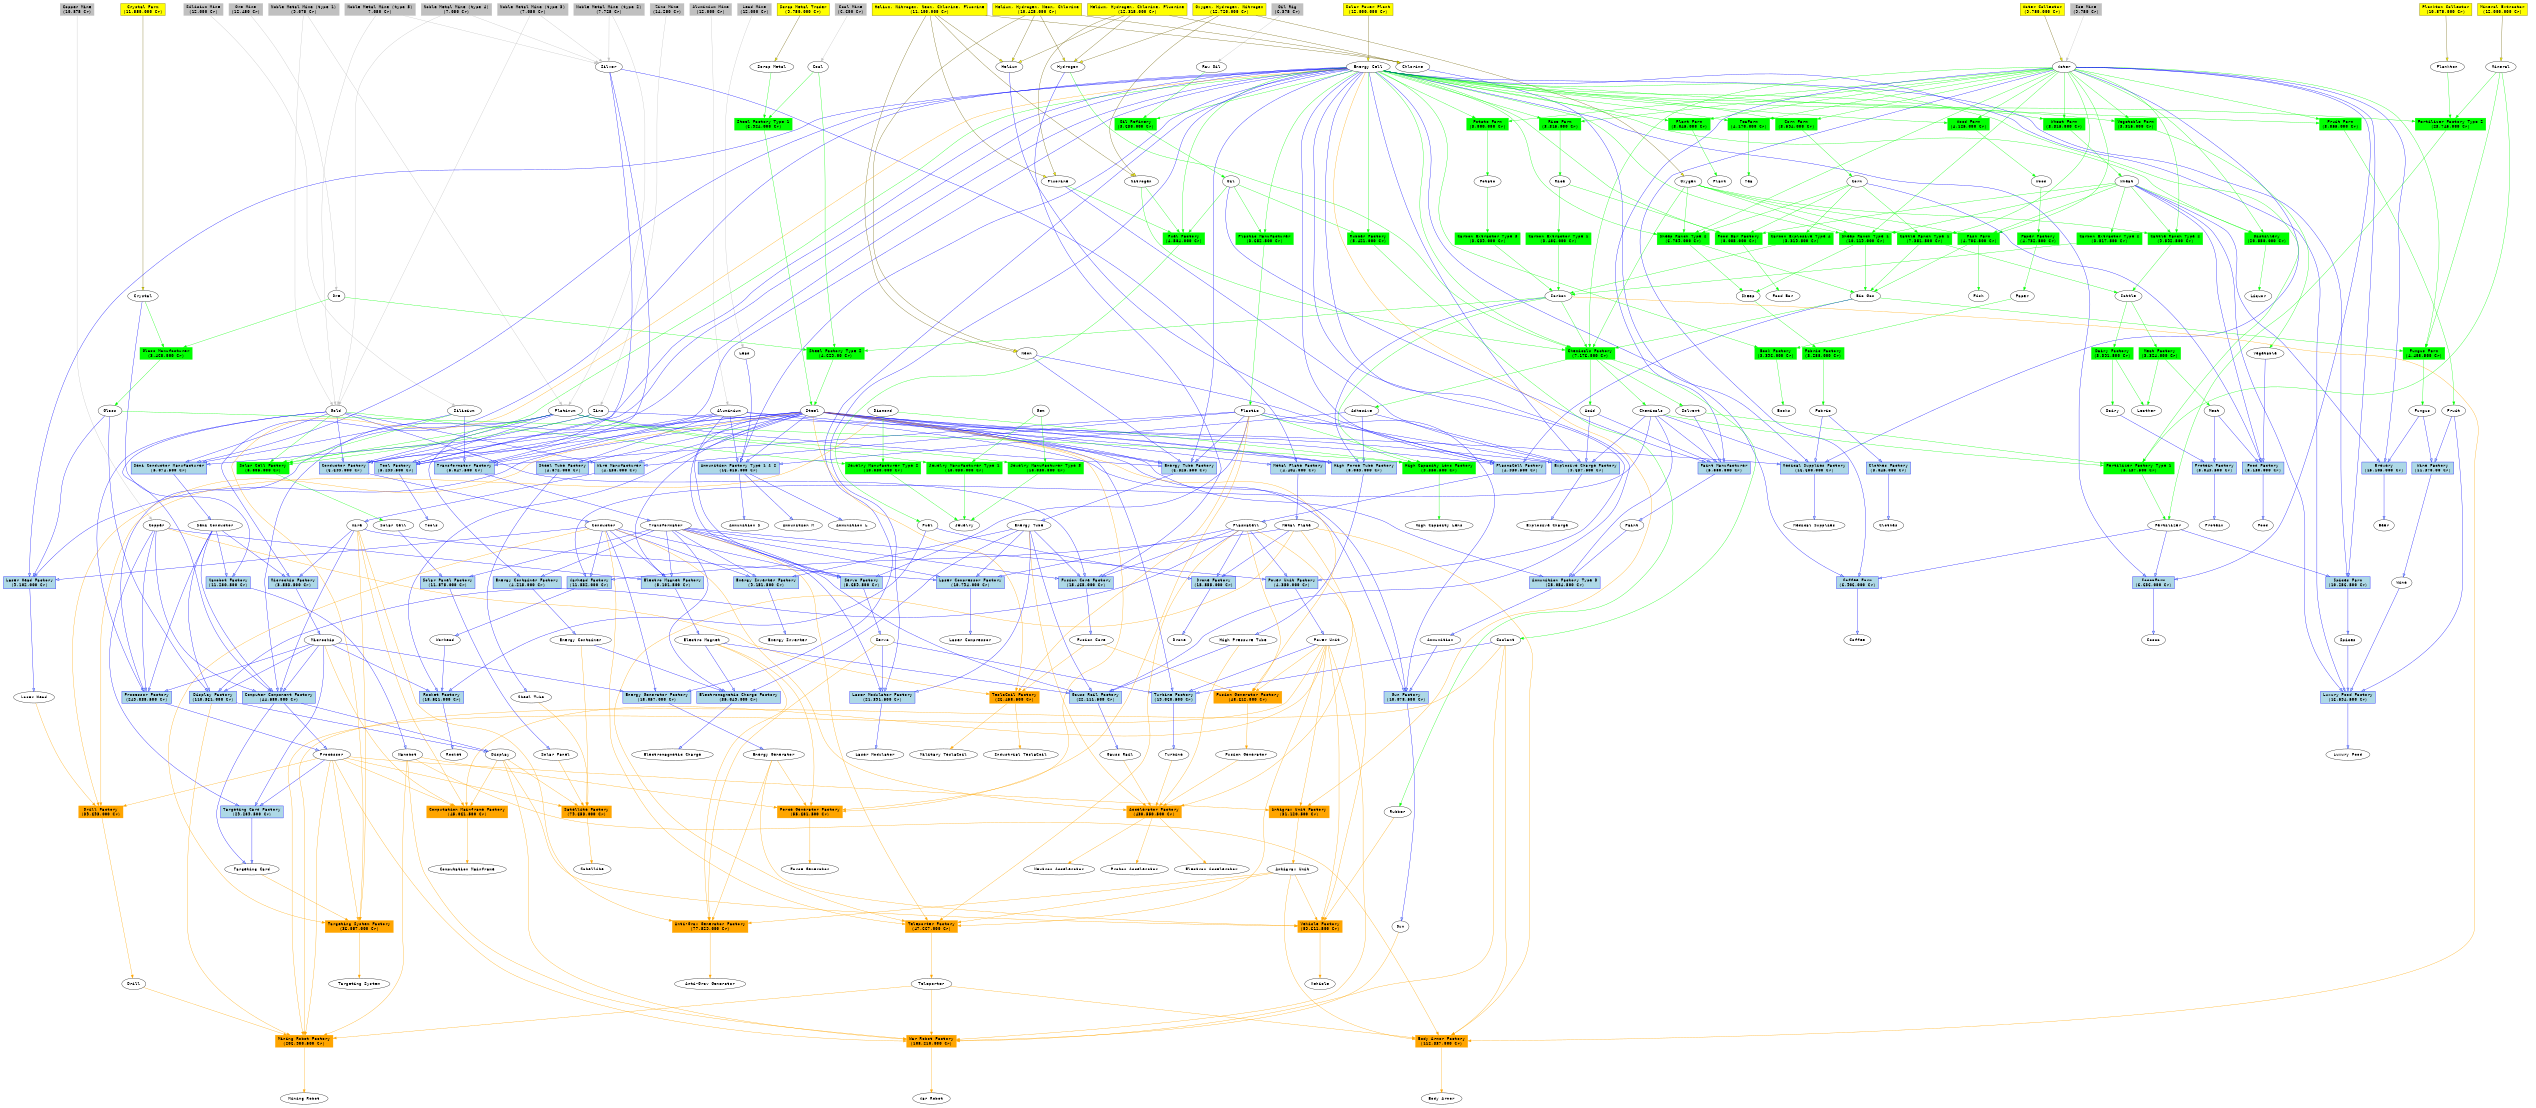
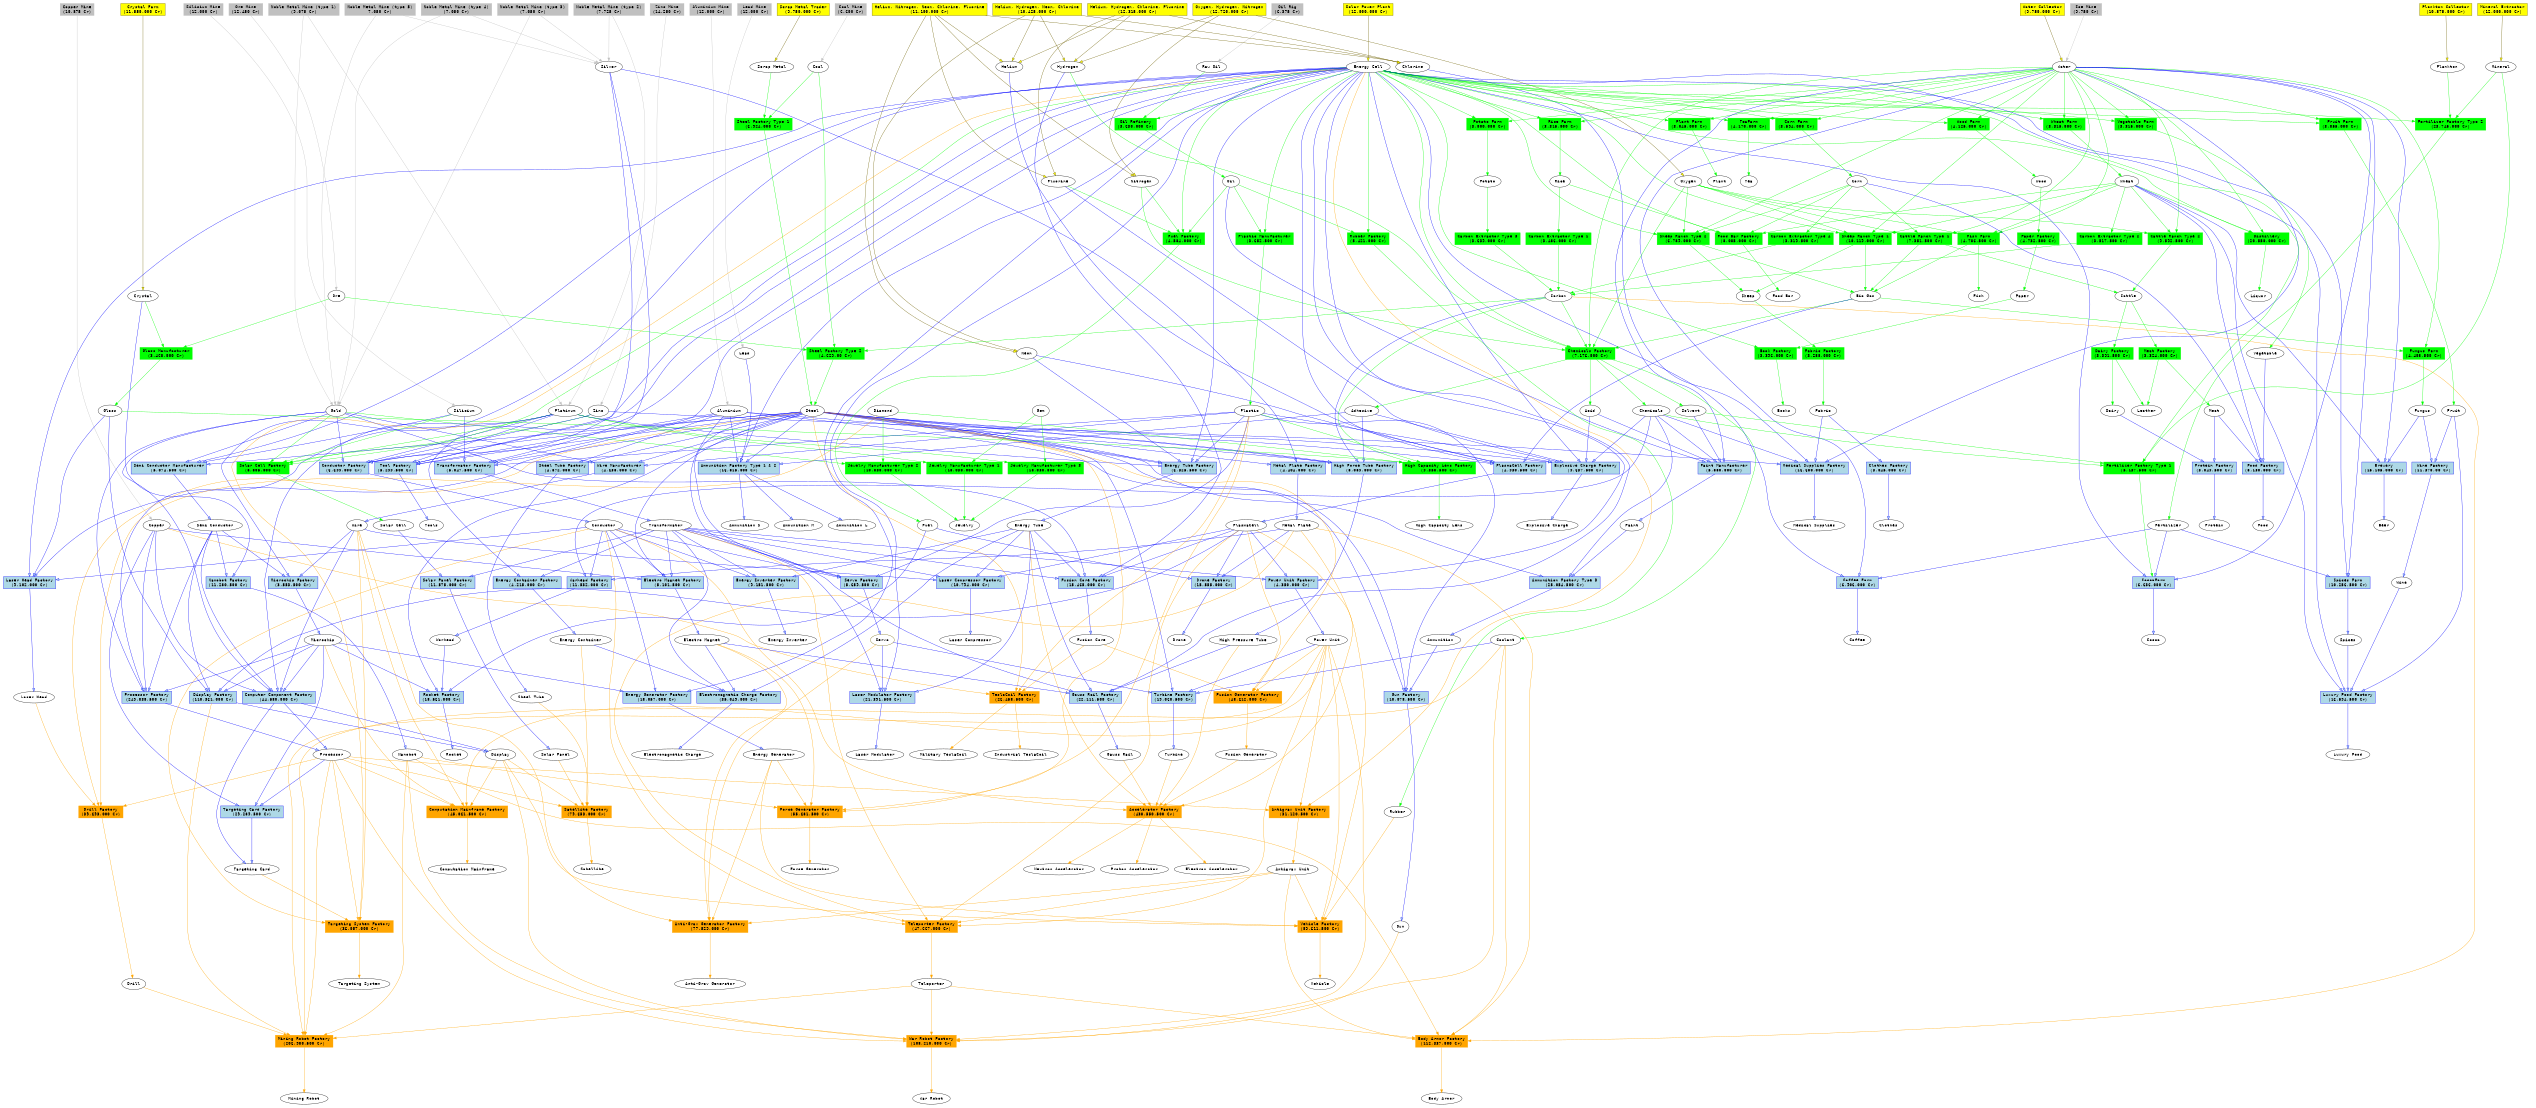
(2468, 210) -> none
(1801, 239) -> (1801, 239)
(2153, 495) -> (2144, 524)
